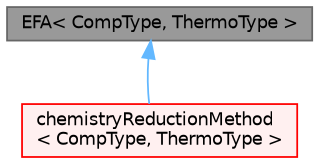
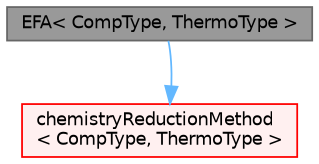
(148, 81) -> (171, 63)
